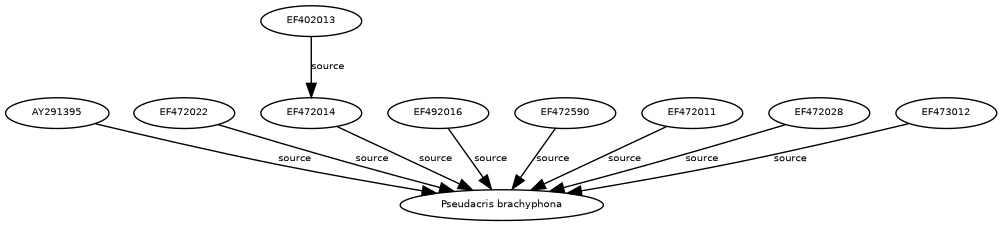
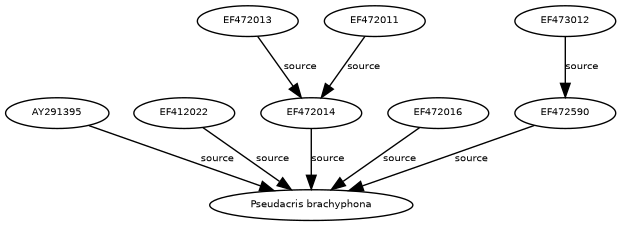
(311, 21) -> (248, 21)
(184, 113) -> (184, 113)
(438, 113) -> (438, 113)
(819, 113) -> none
(605, 155) -> (347, 61)
(746, 160) -> (565, 60)
